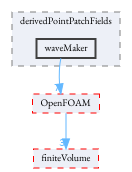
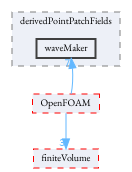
(59, 72) -> (73, 81)
